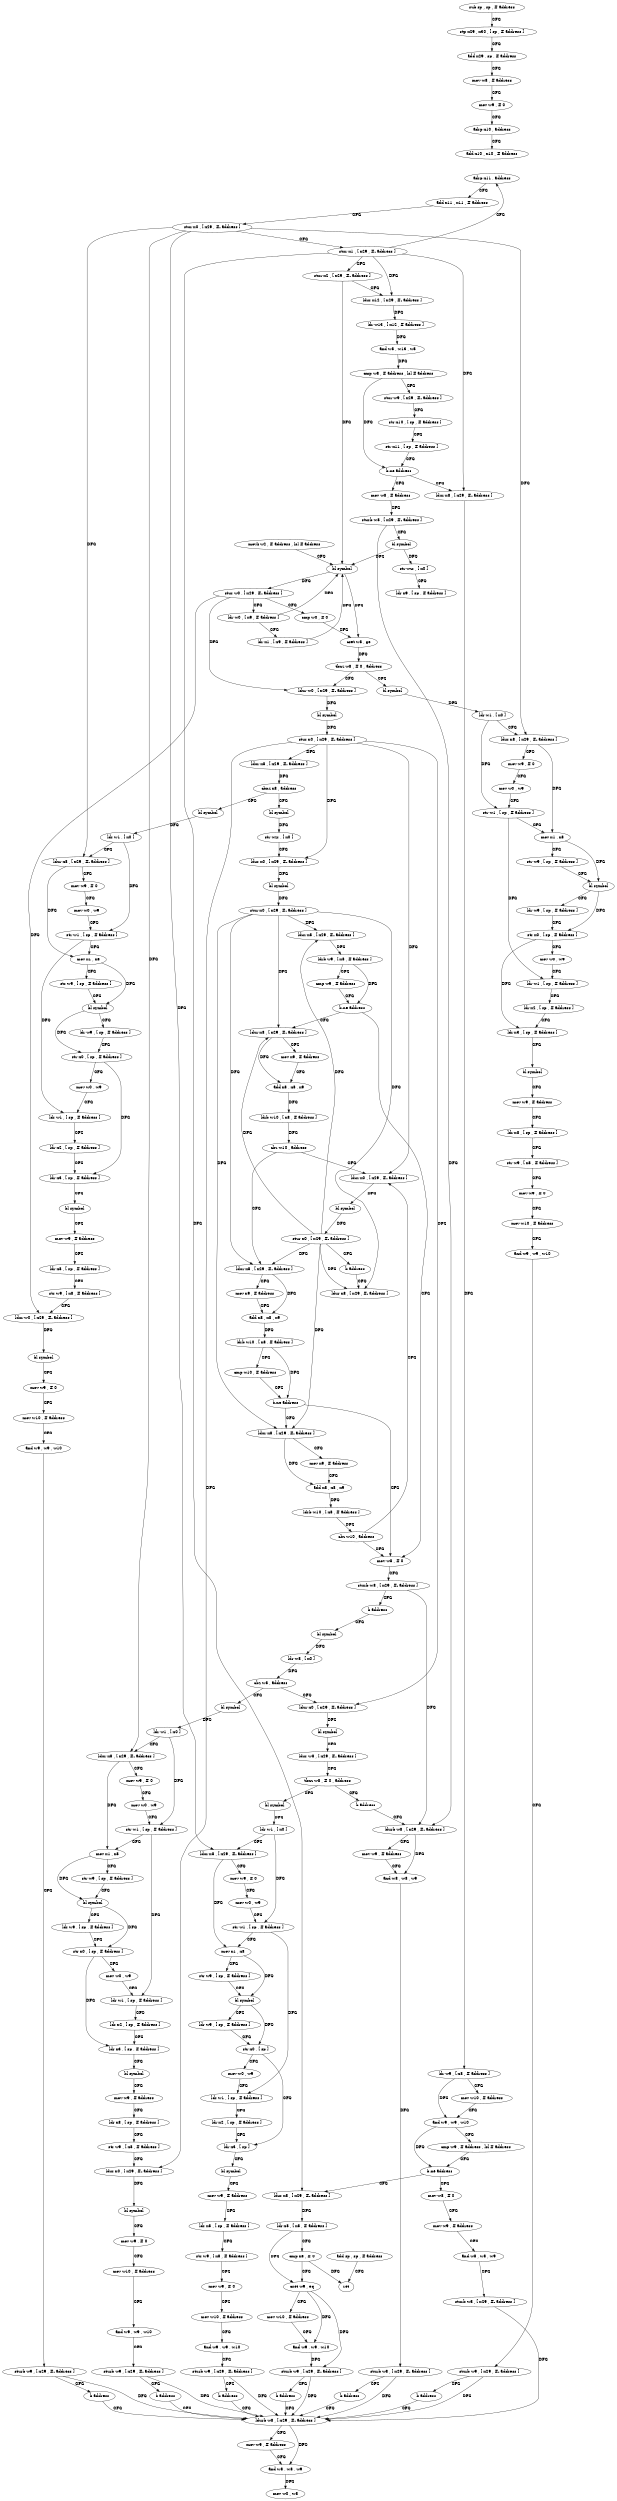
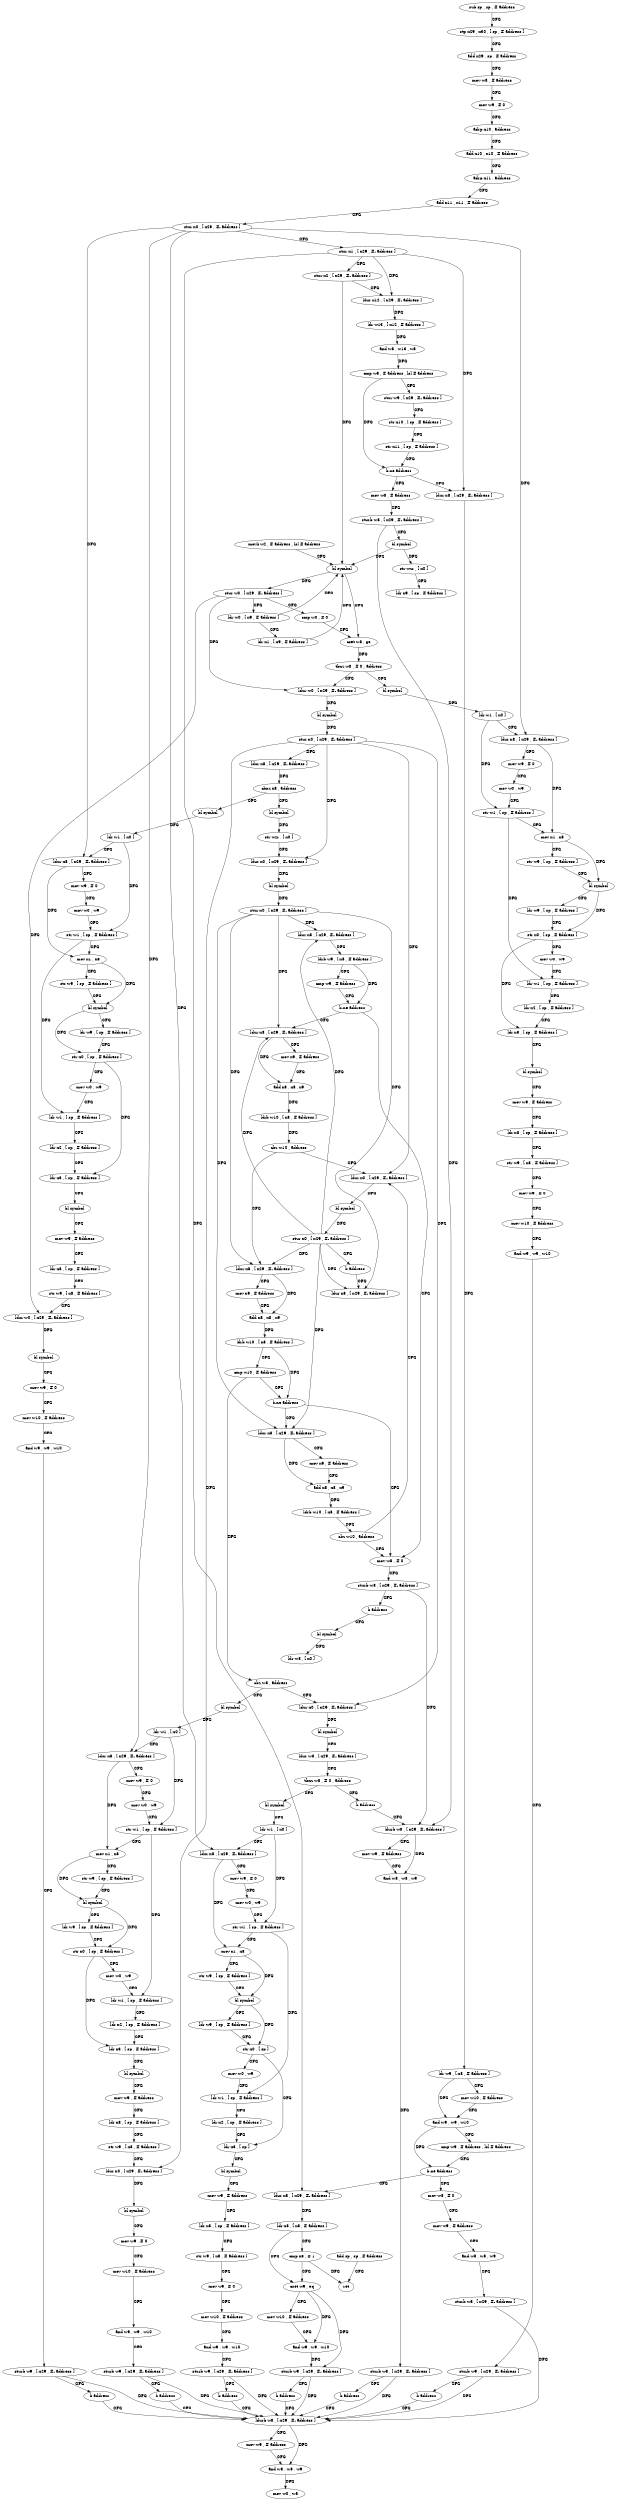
(459, 230) -> (492, 165)
(287, 1670) -> (227, 1530)
(302, 2257) -> (302, 2257)
